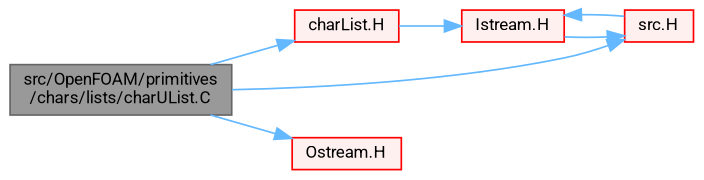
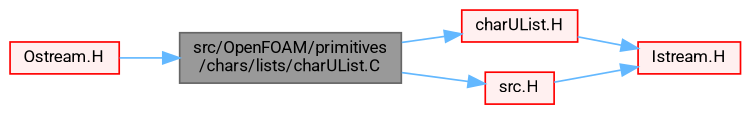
(347, 26) -> (520, 26)
(586, 37) -> none
(243, 124) -> (141, 58)
